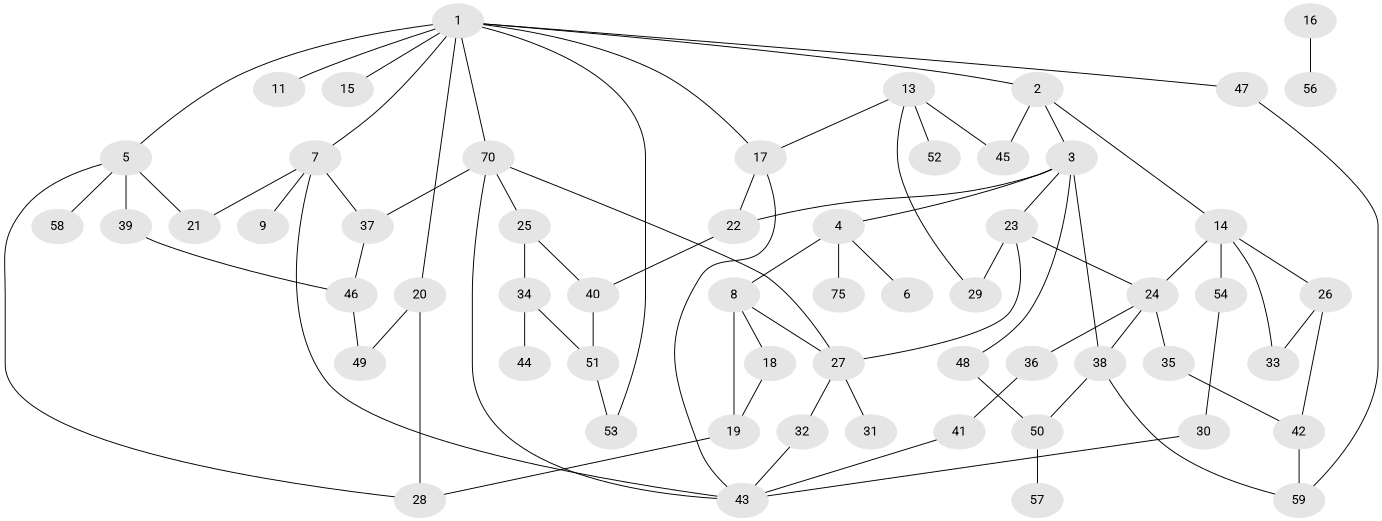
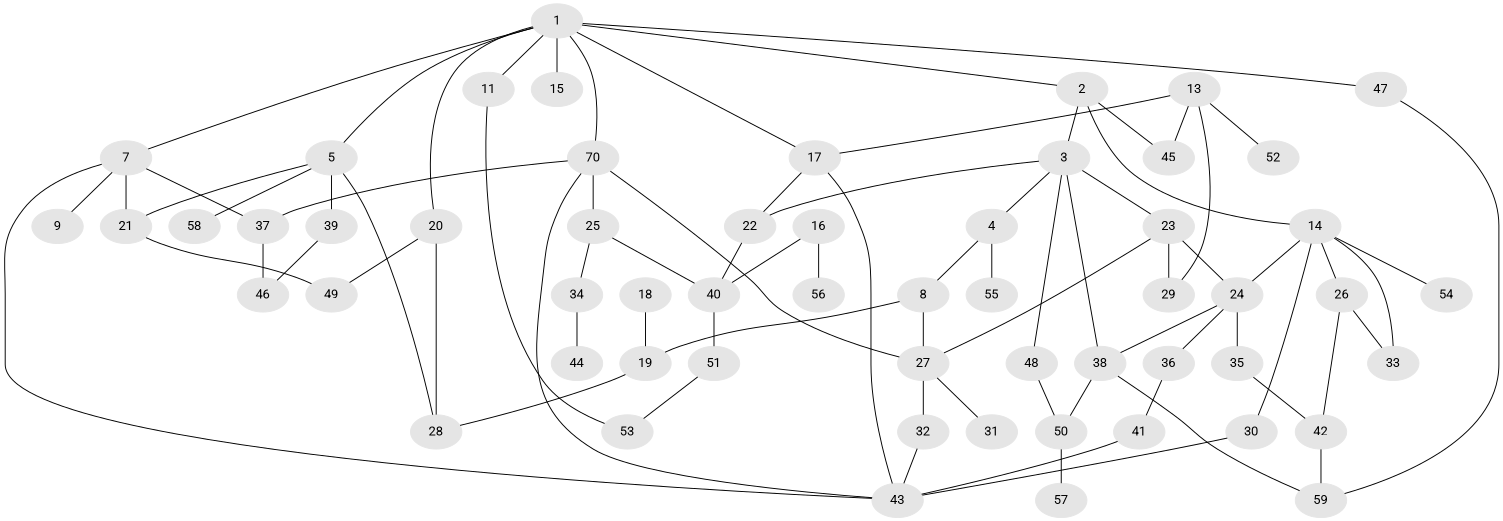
(645, 176) -> (502, 285)
none -> (766, 261)
(839, 295) -> (992, 295)
(907, 295) -> none
(356, 329) -> (229, 261)
(559, 329) -> none
(752, 329) -> none
(1212, 363) -> (1287, 330)
